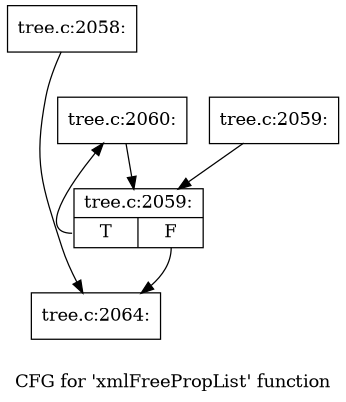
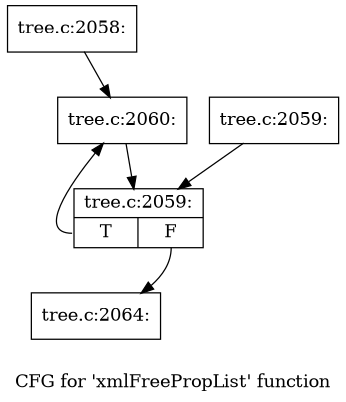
(41, 168) -> (94, 69)
